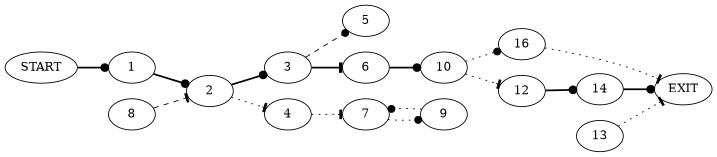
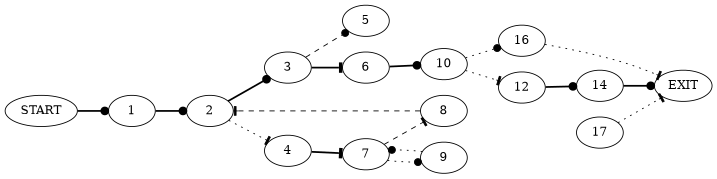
(325, 114) -> (325, 152)
none -> (403, 134)
(600, 136) -> (600, 133)
